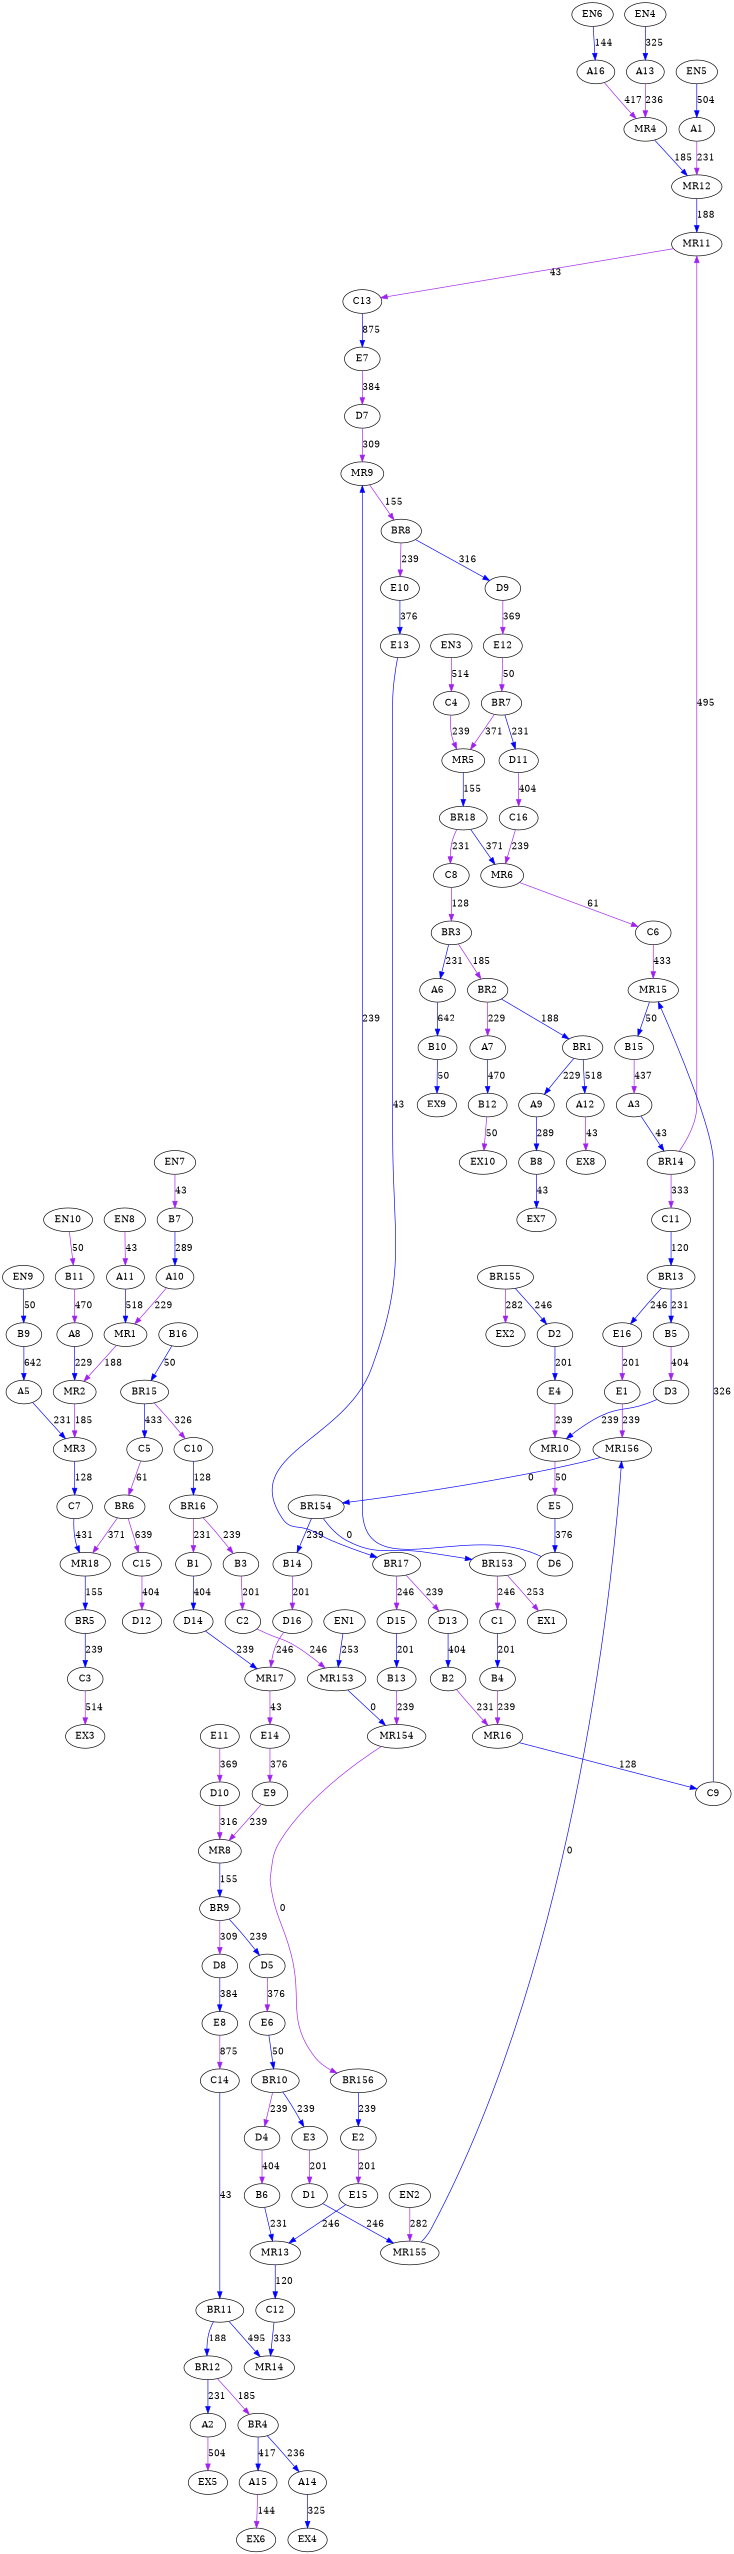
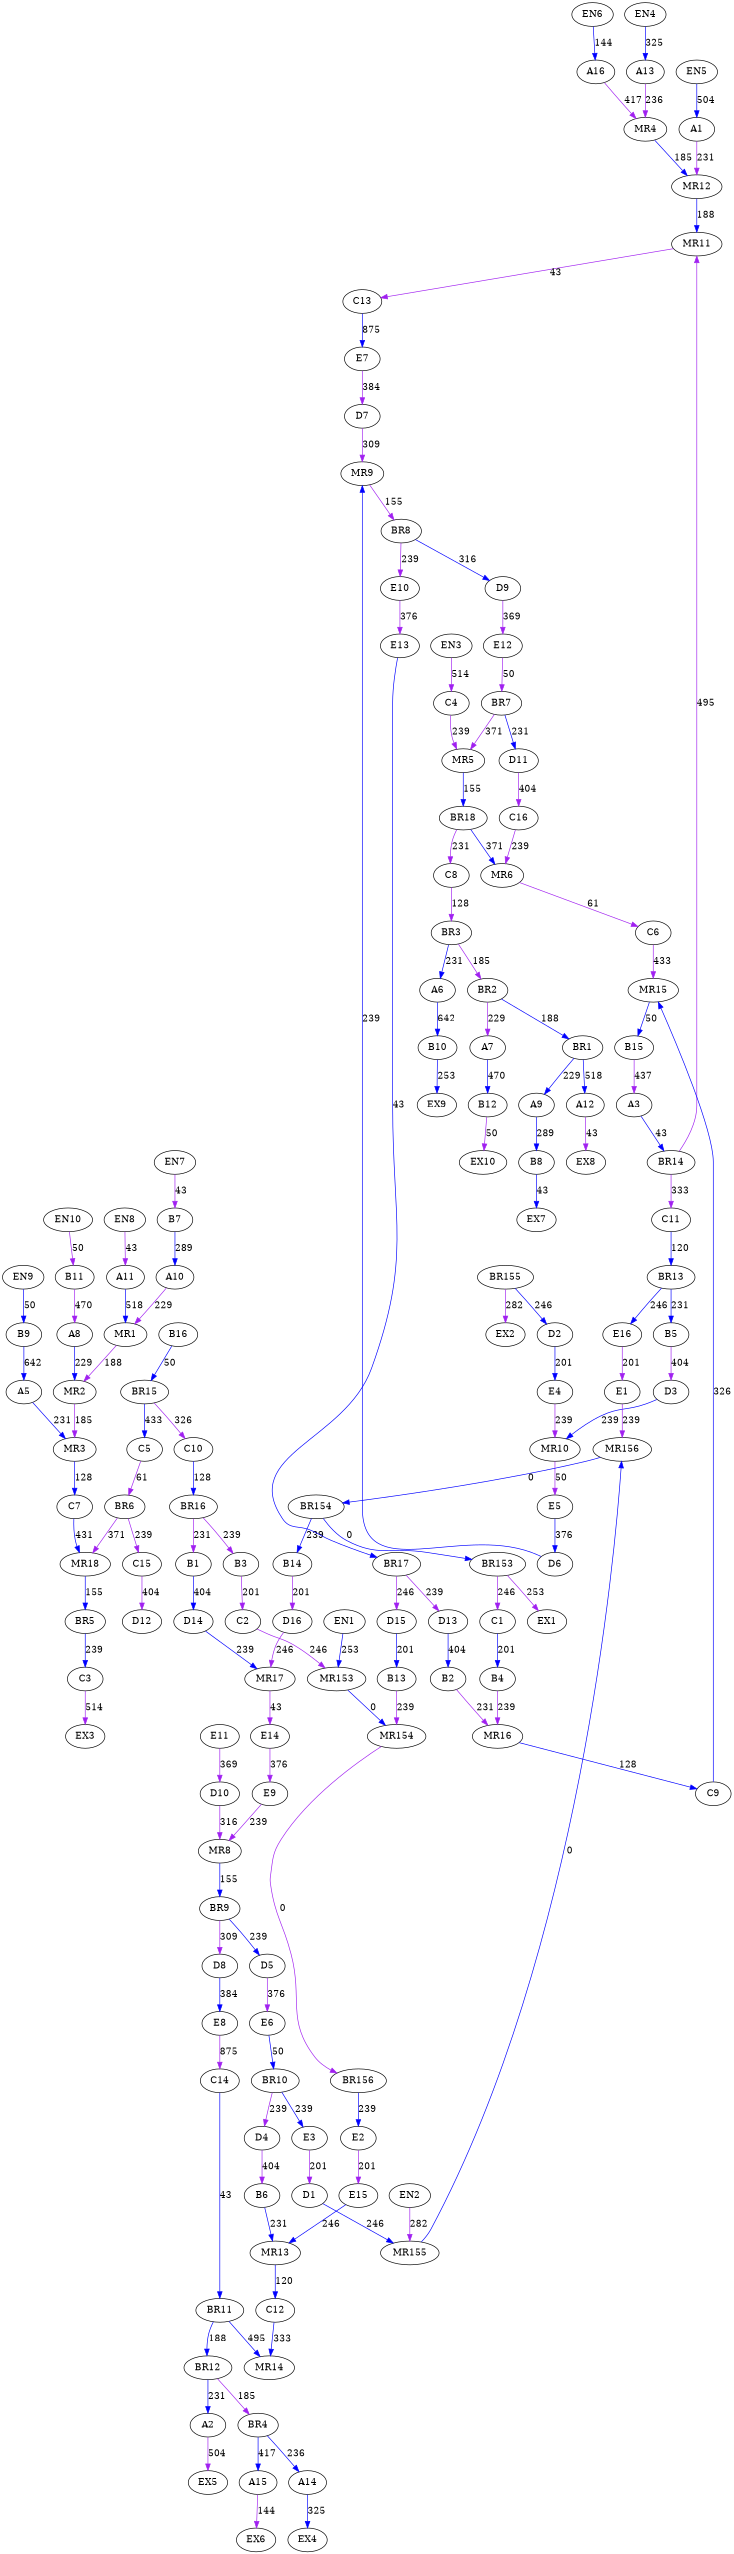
(400, 614) -> (400, 614)
(444, 1076) -> (447, 1076)
(144, 1536) -> (144, 1536)
